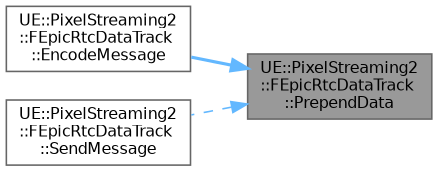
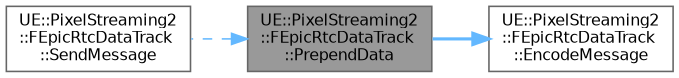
(211, 61) -> (453, 39)
